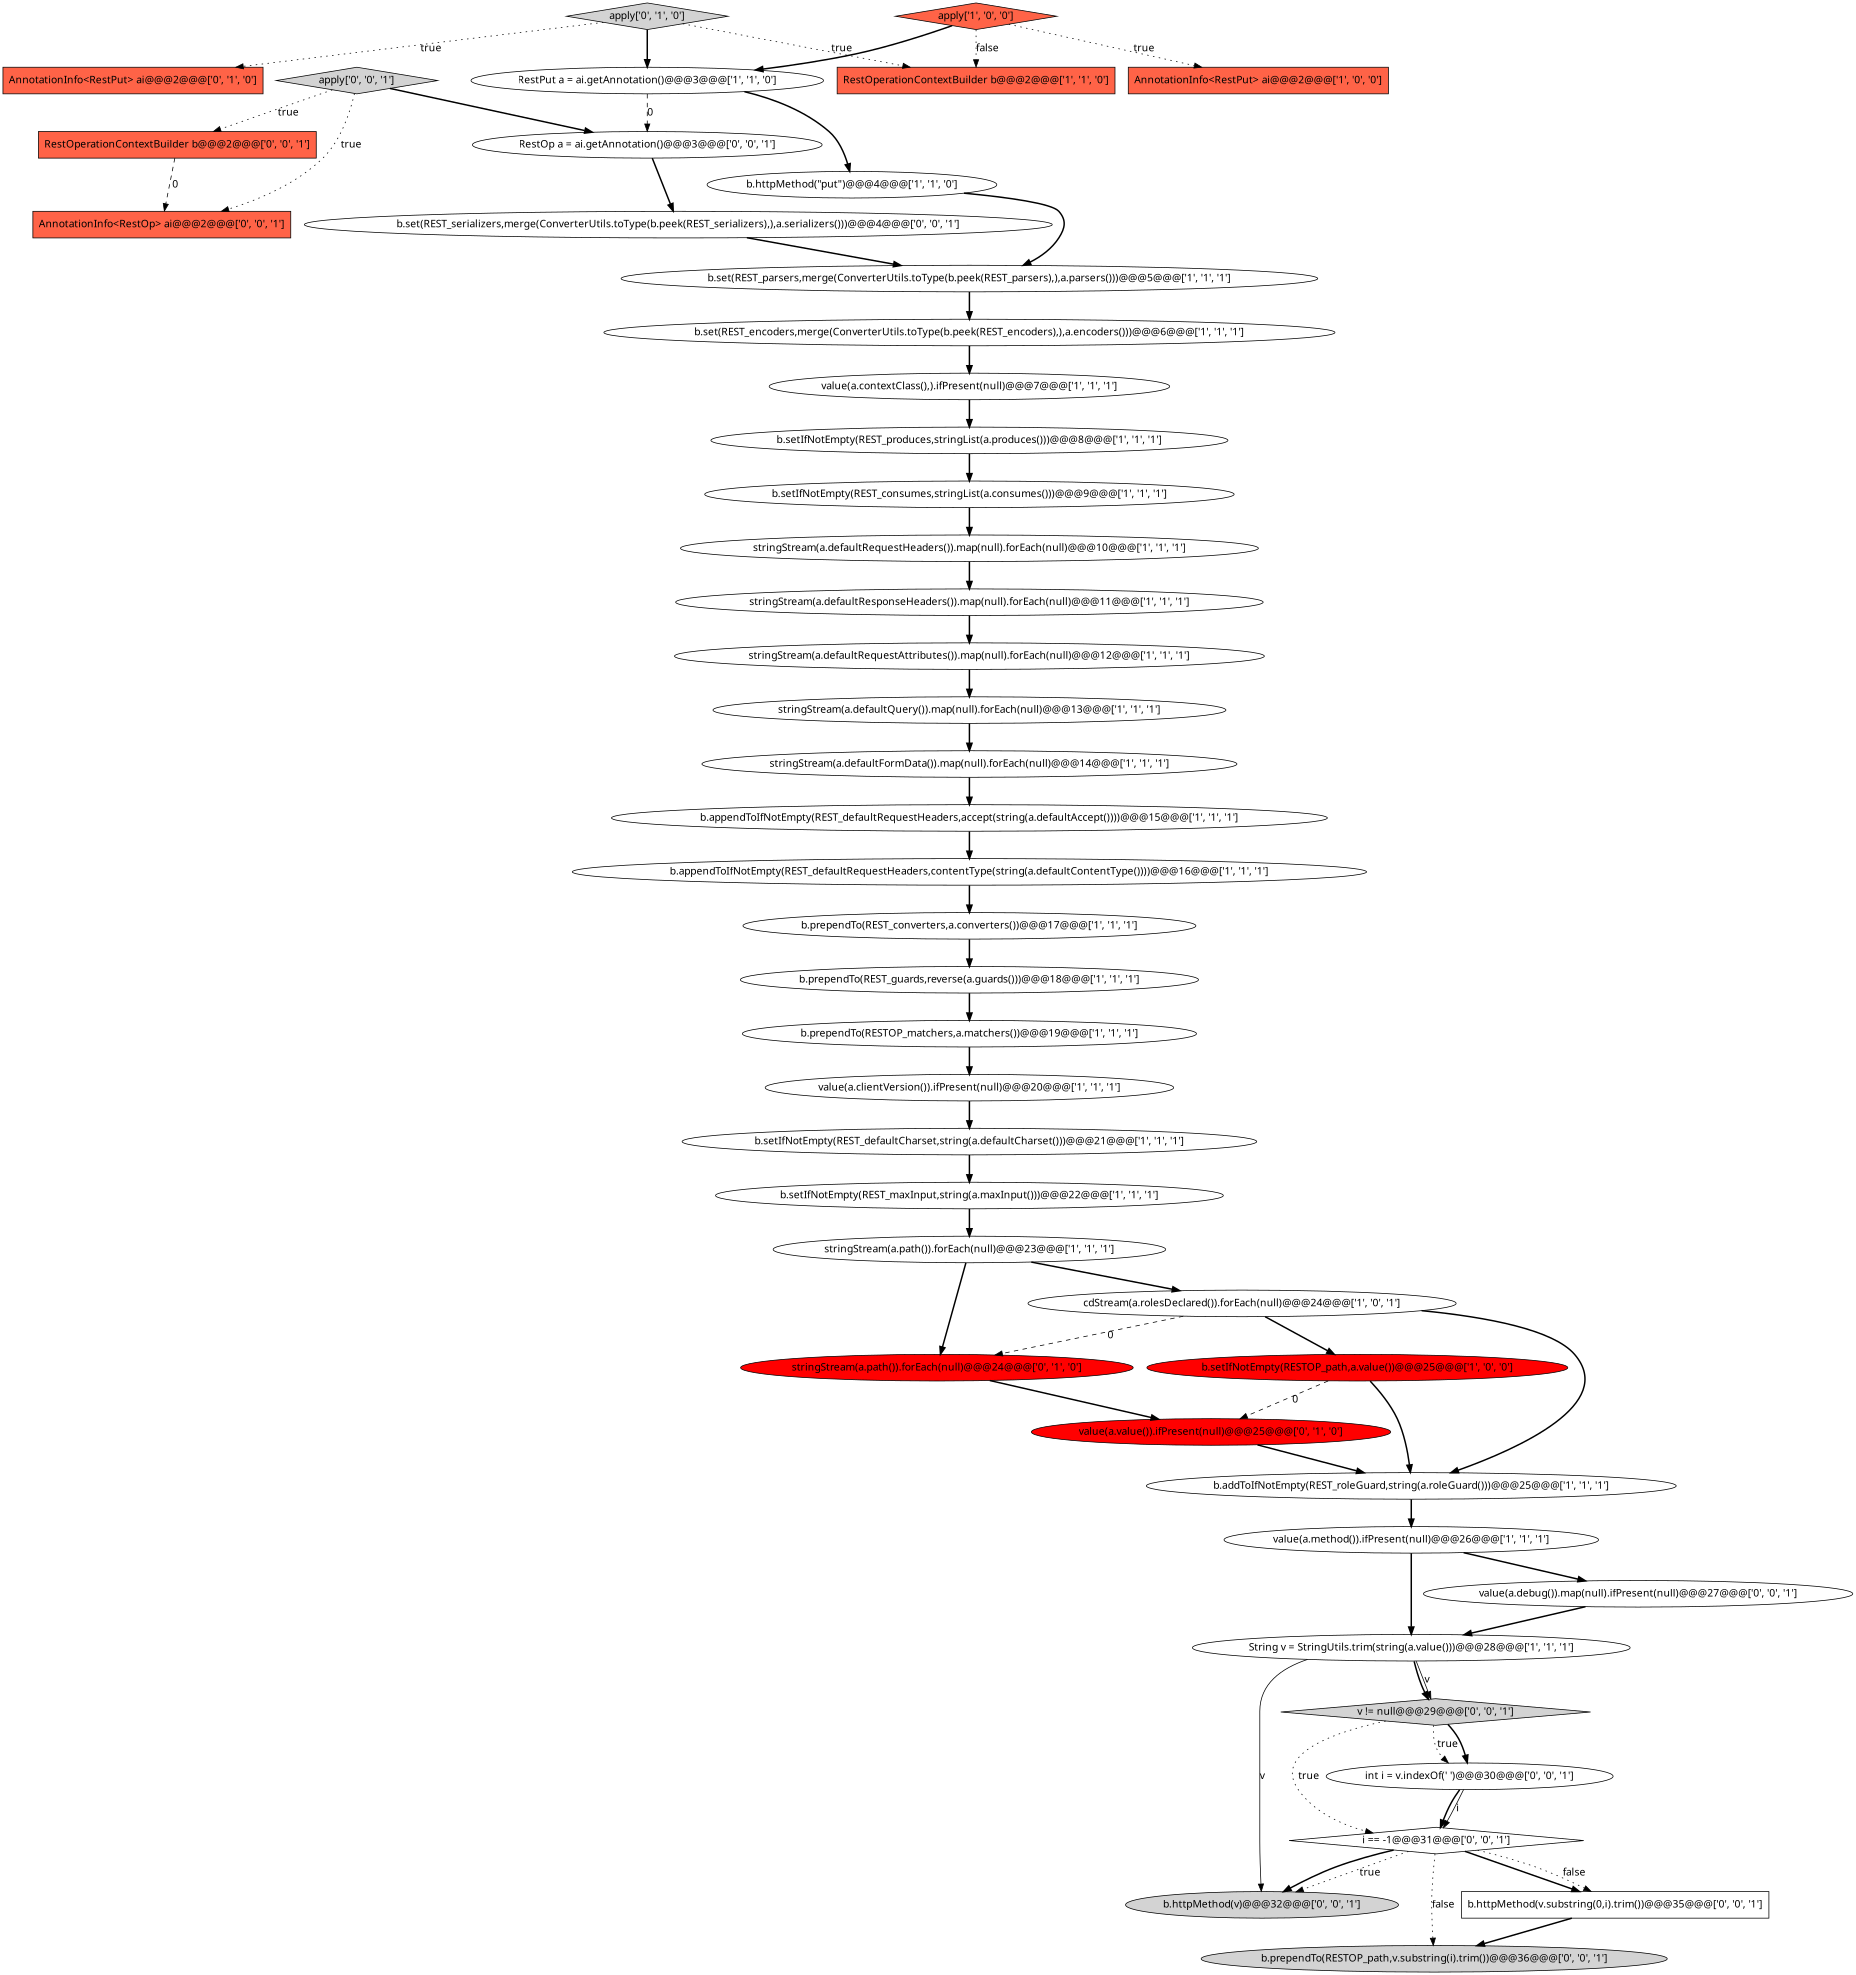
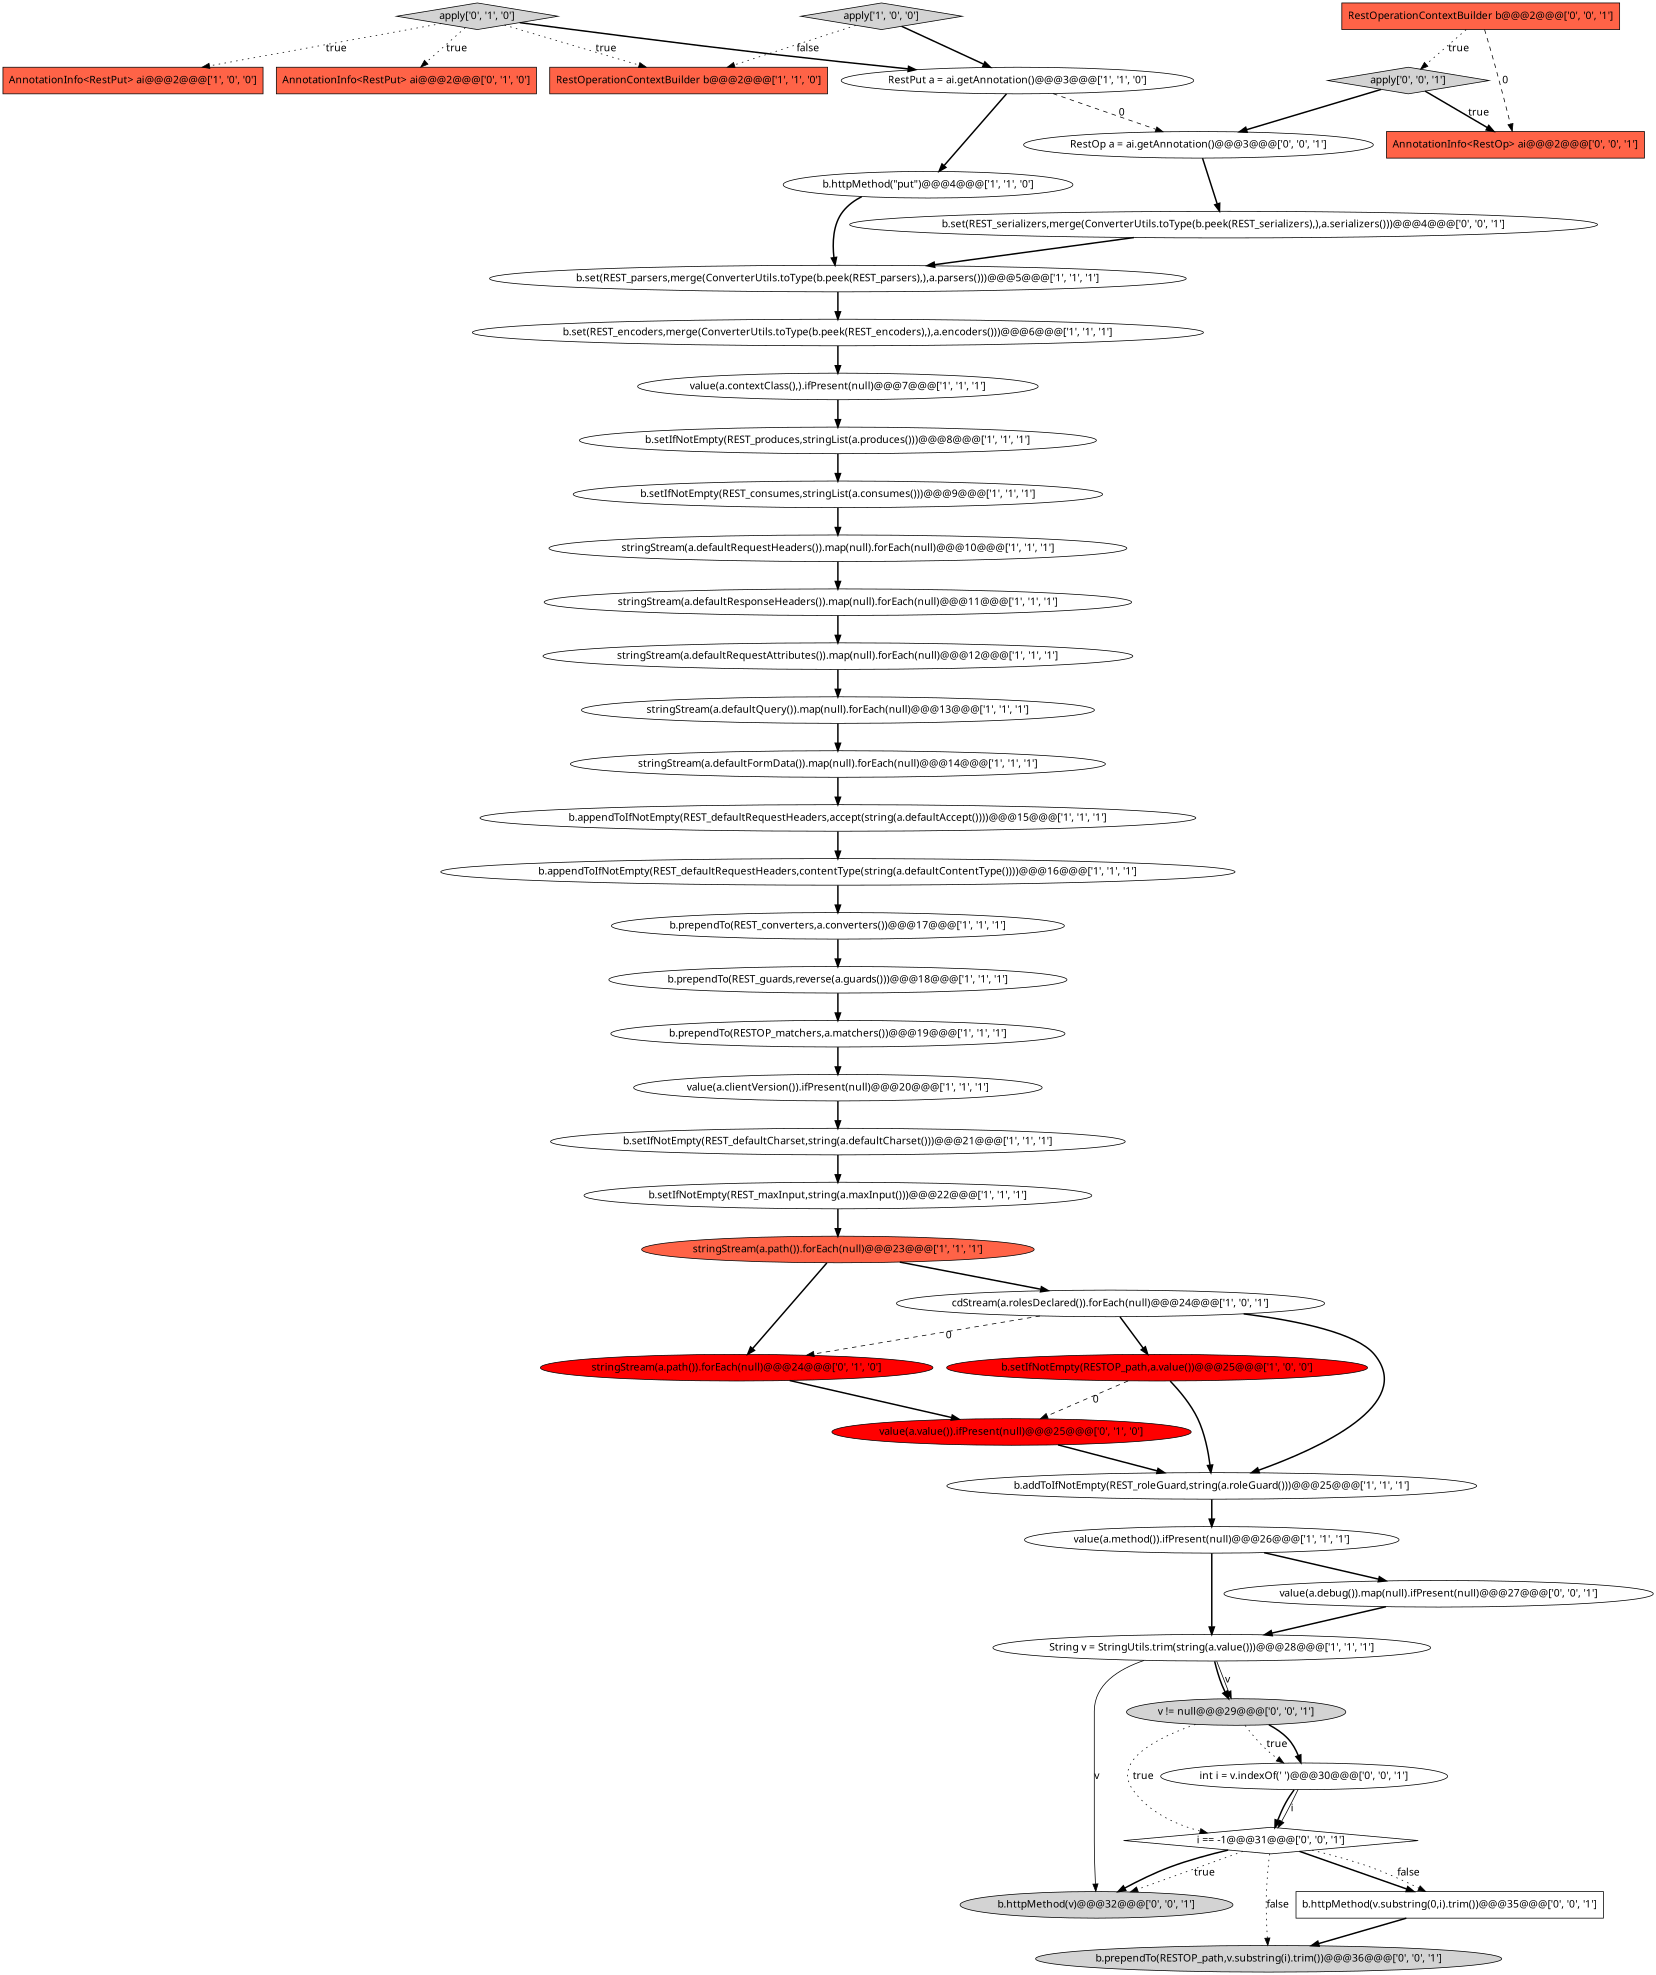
(976, 16) -> (881, 16)
(1102, 45) -> (325, 45)
(276, 109) -> (1446, 47)
(309, 170) -> (1456, 109)
(969, 1249) -> (838, 1249)
(1436, 1712) -> (1236, 1712)
